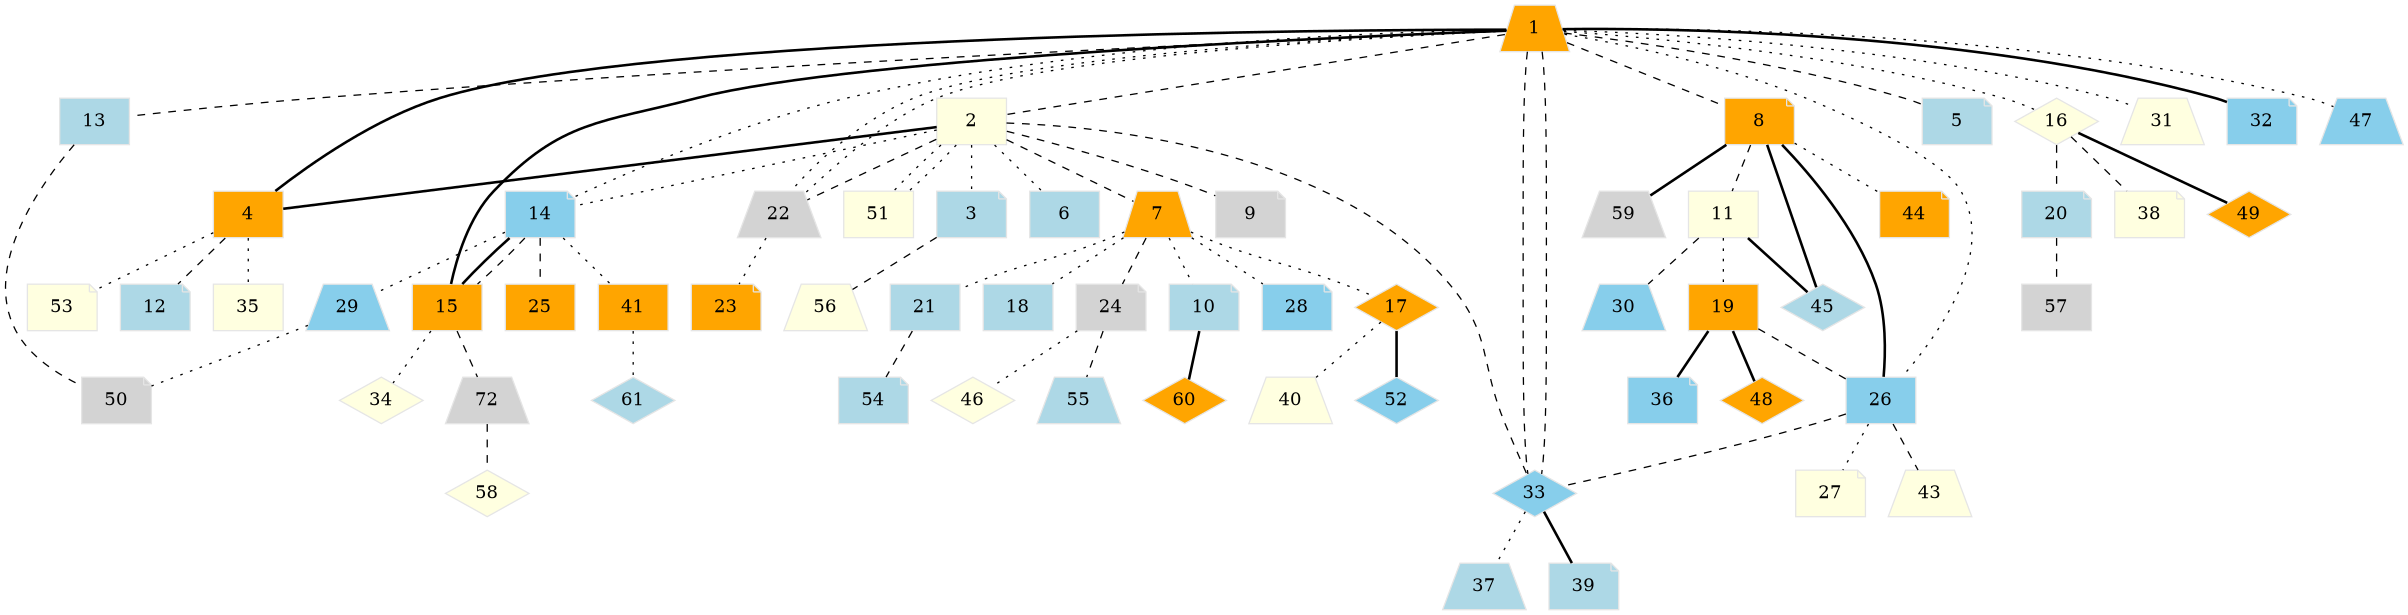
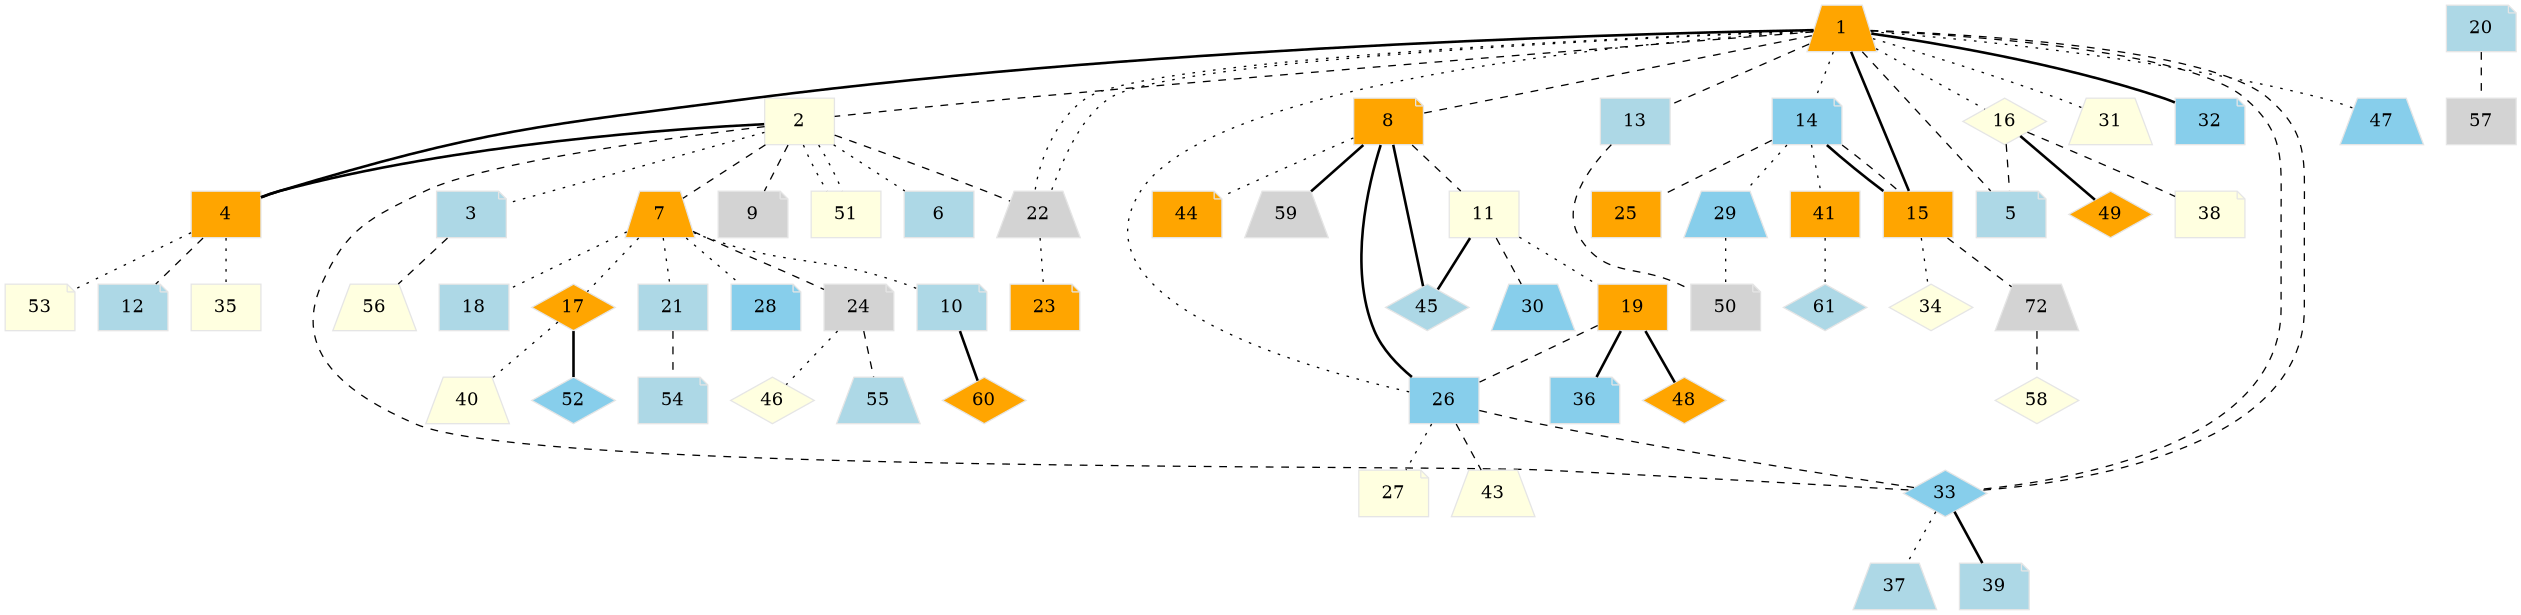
(756, 168) -> none
(2057, 168) -> (2008, 167)
